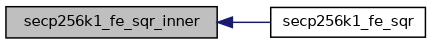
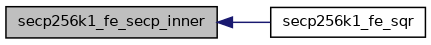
(112, 22) -> (112, 22)
